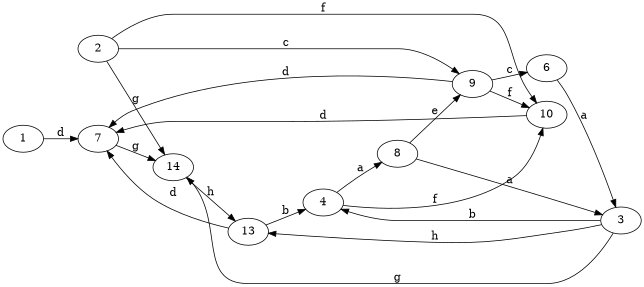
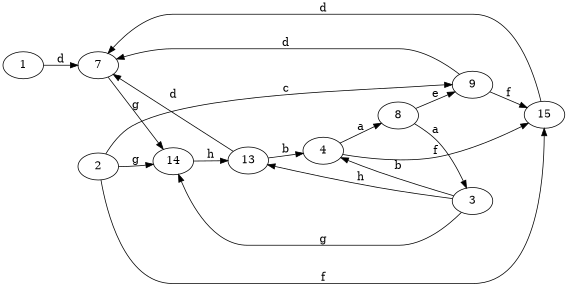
(547, 68) -> none
(547, 115) -> (544, 115)
